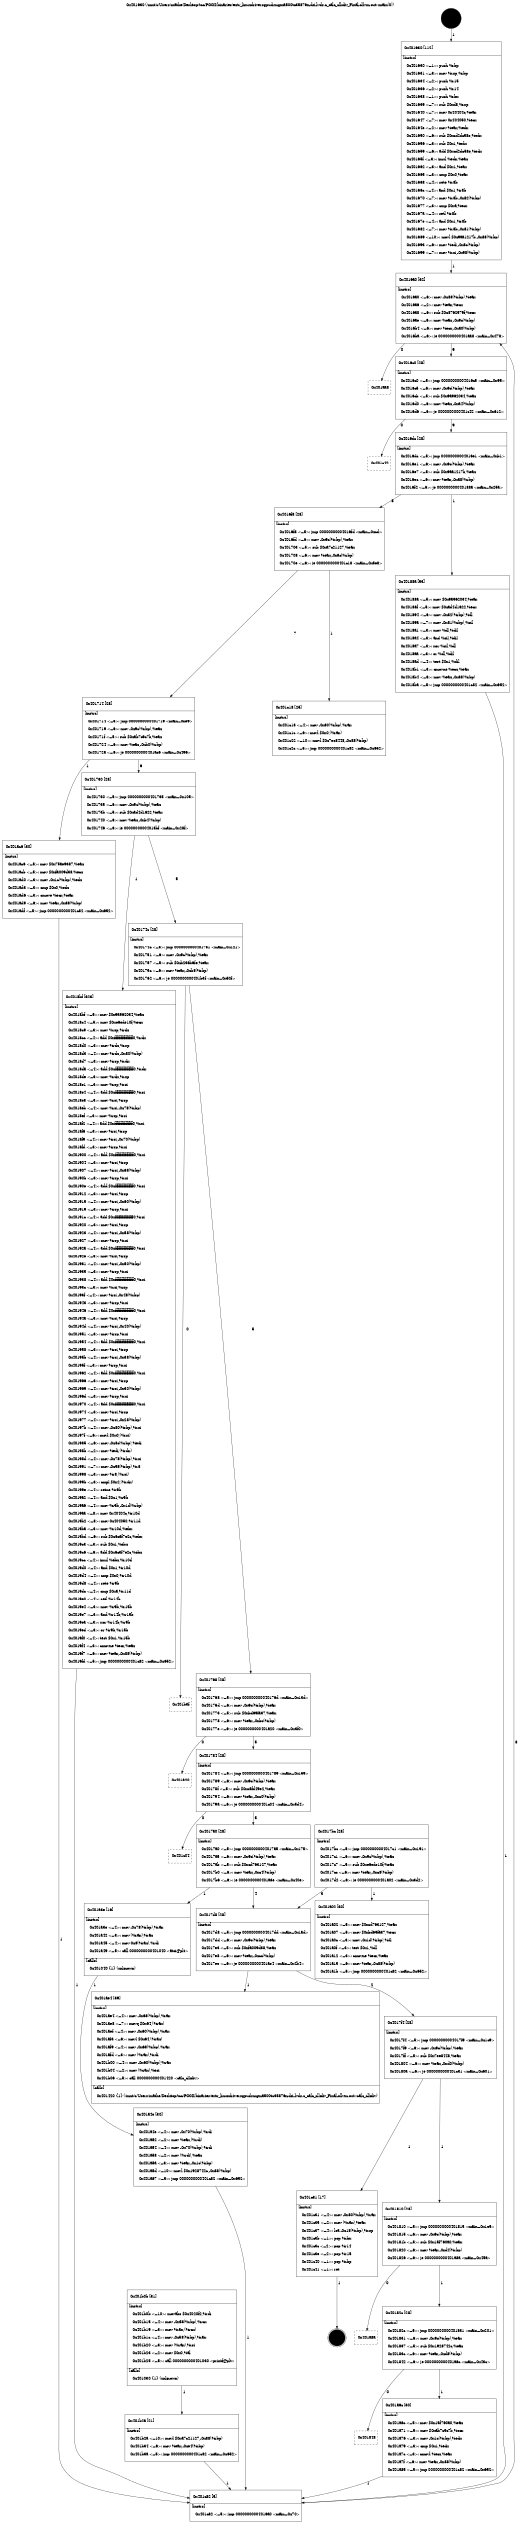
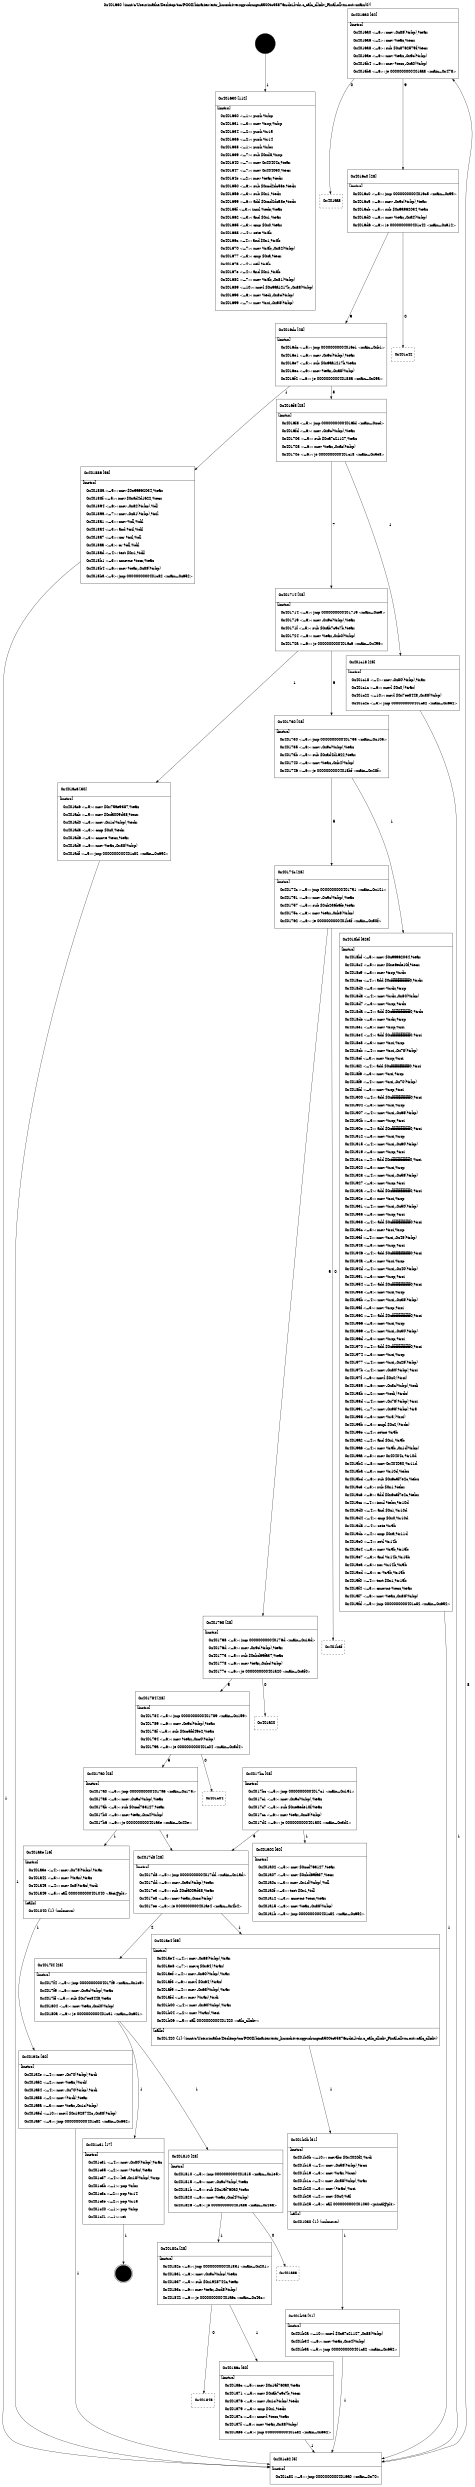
(451, 265) -> none
none -> (456, 1608)
none -> (320, 2088)
